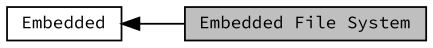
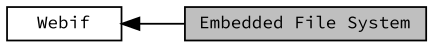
(64, 24) -> (64, 24)
